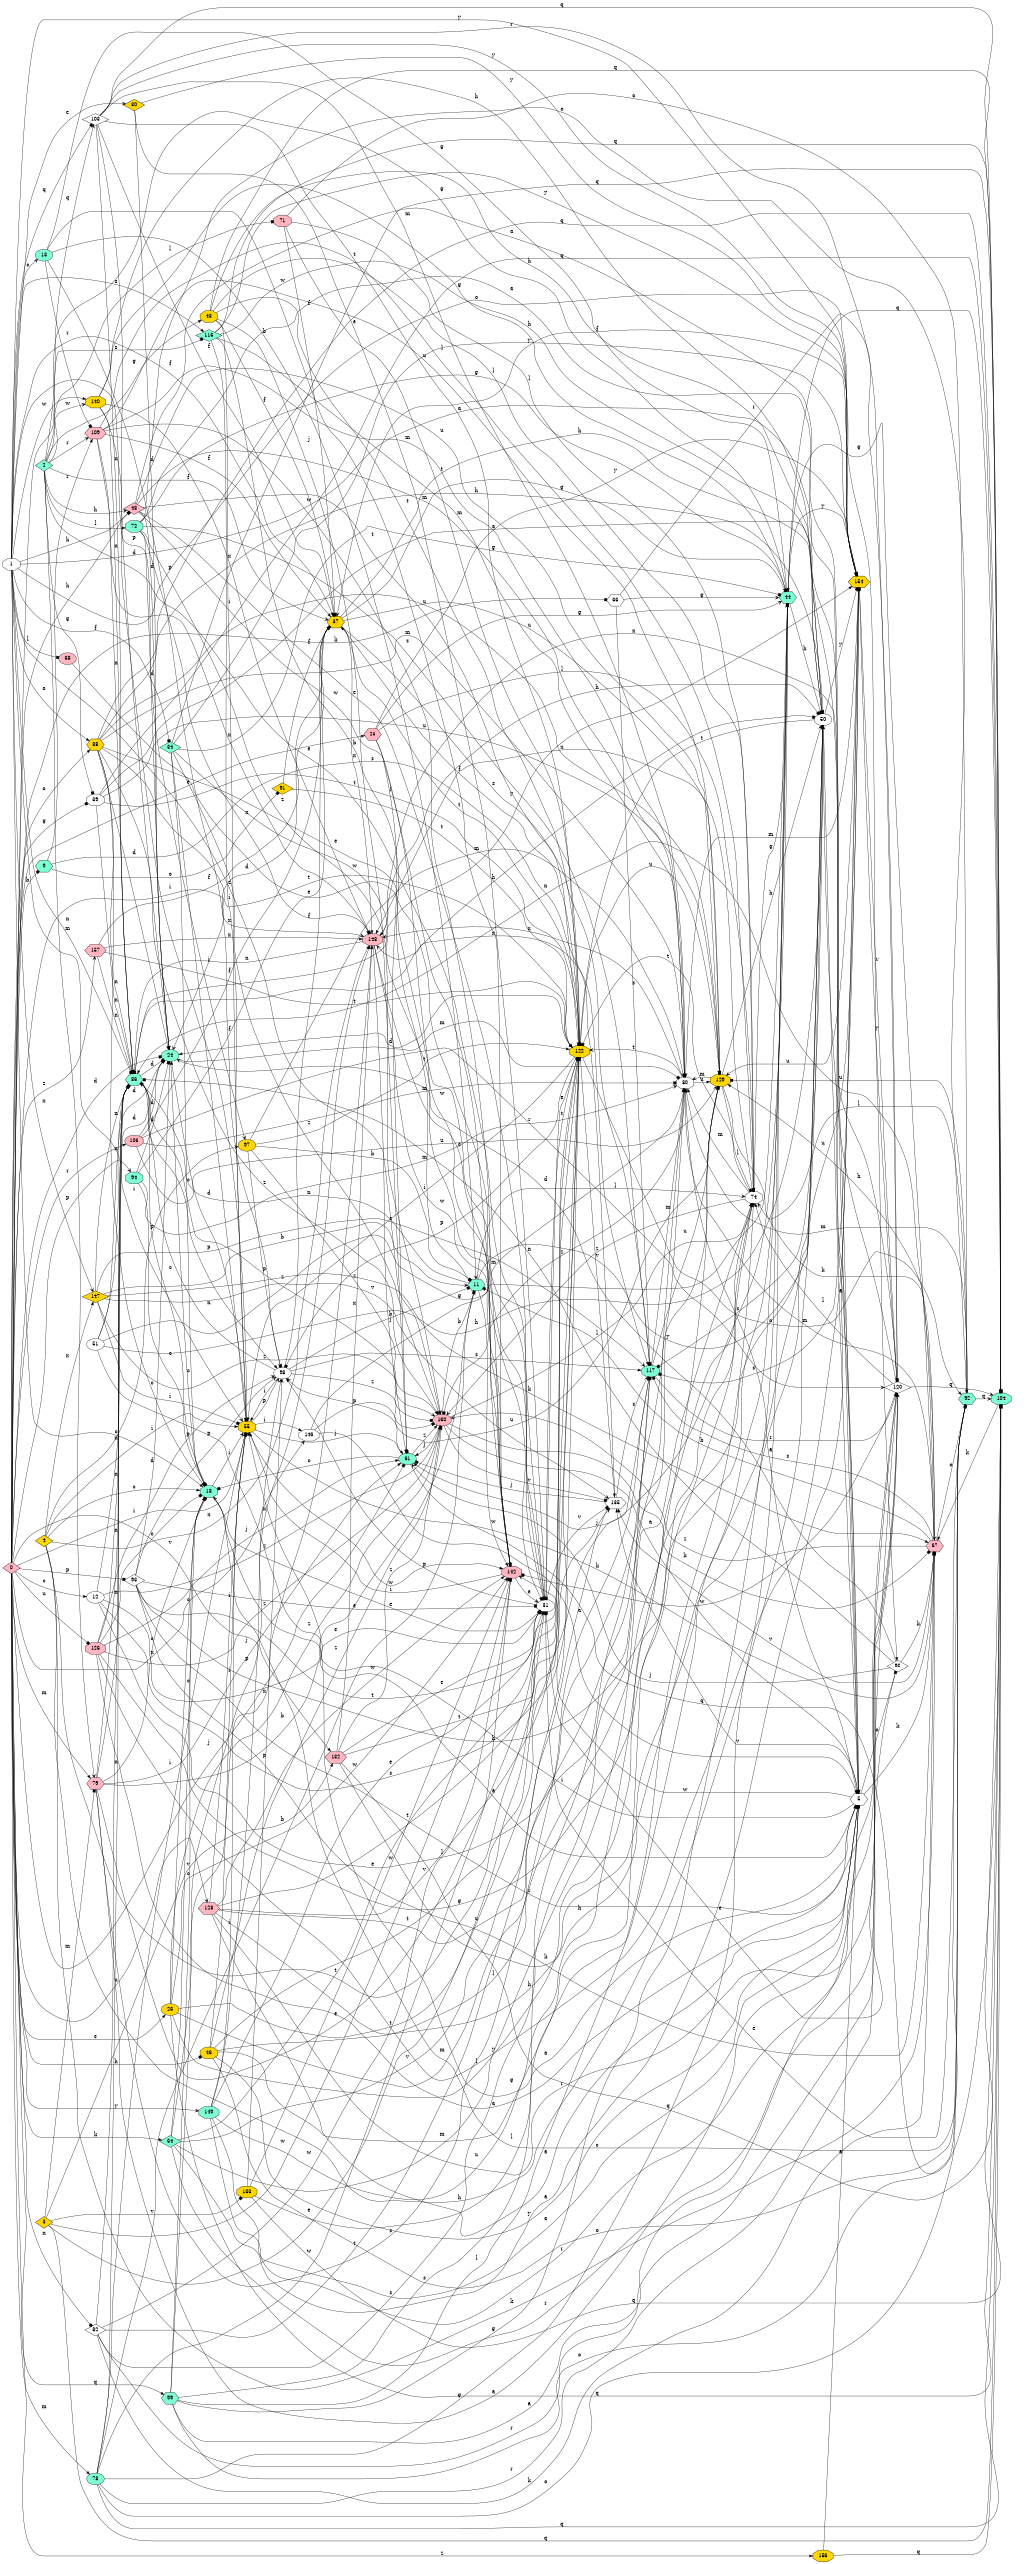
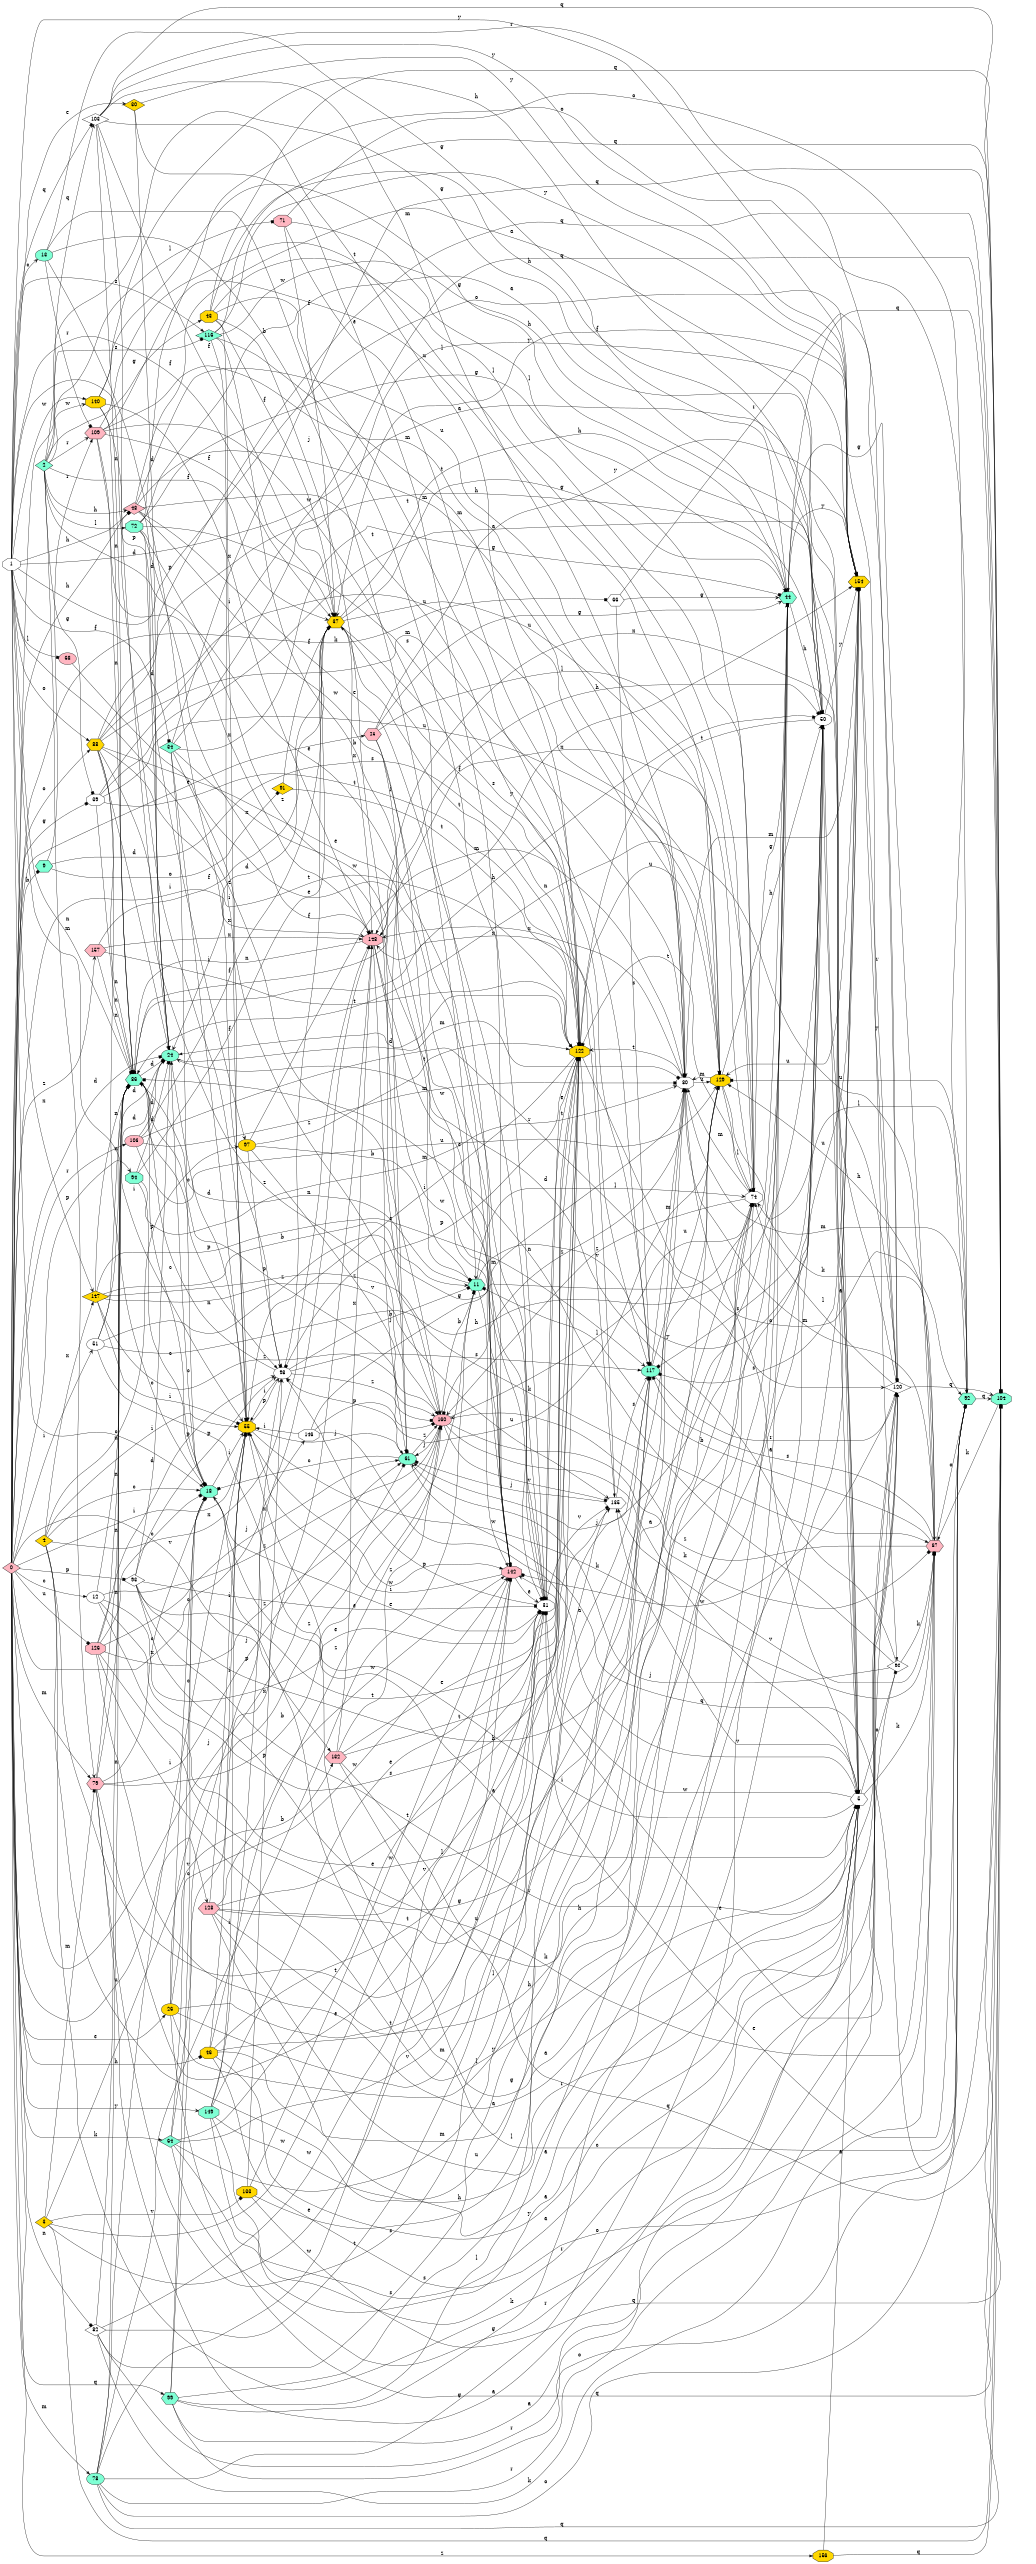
(278, 1423) -> (282, 1432)
none -> (46, 1456)
